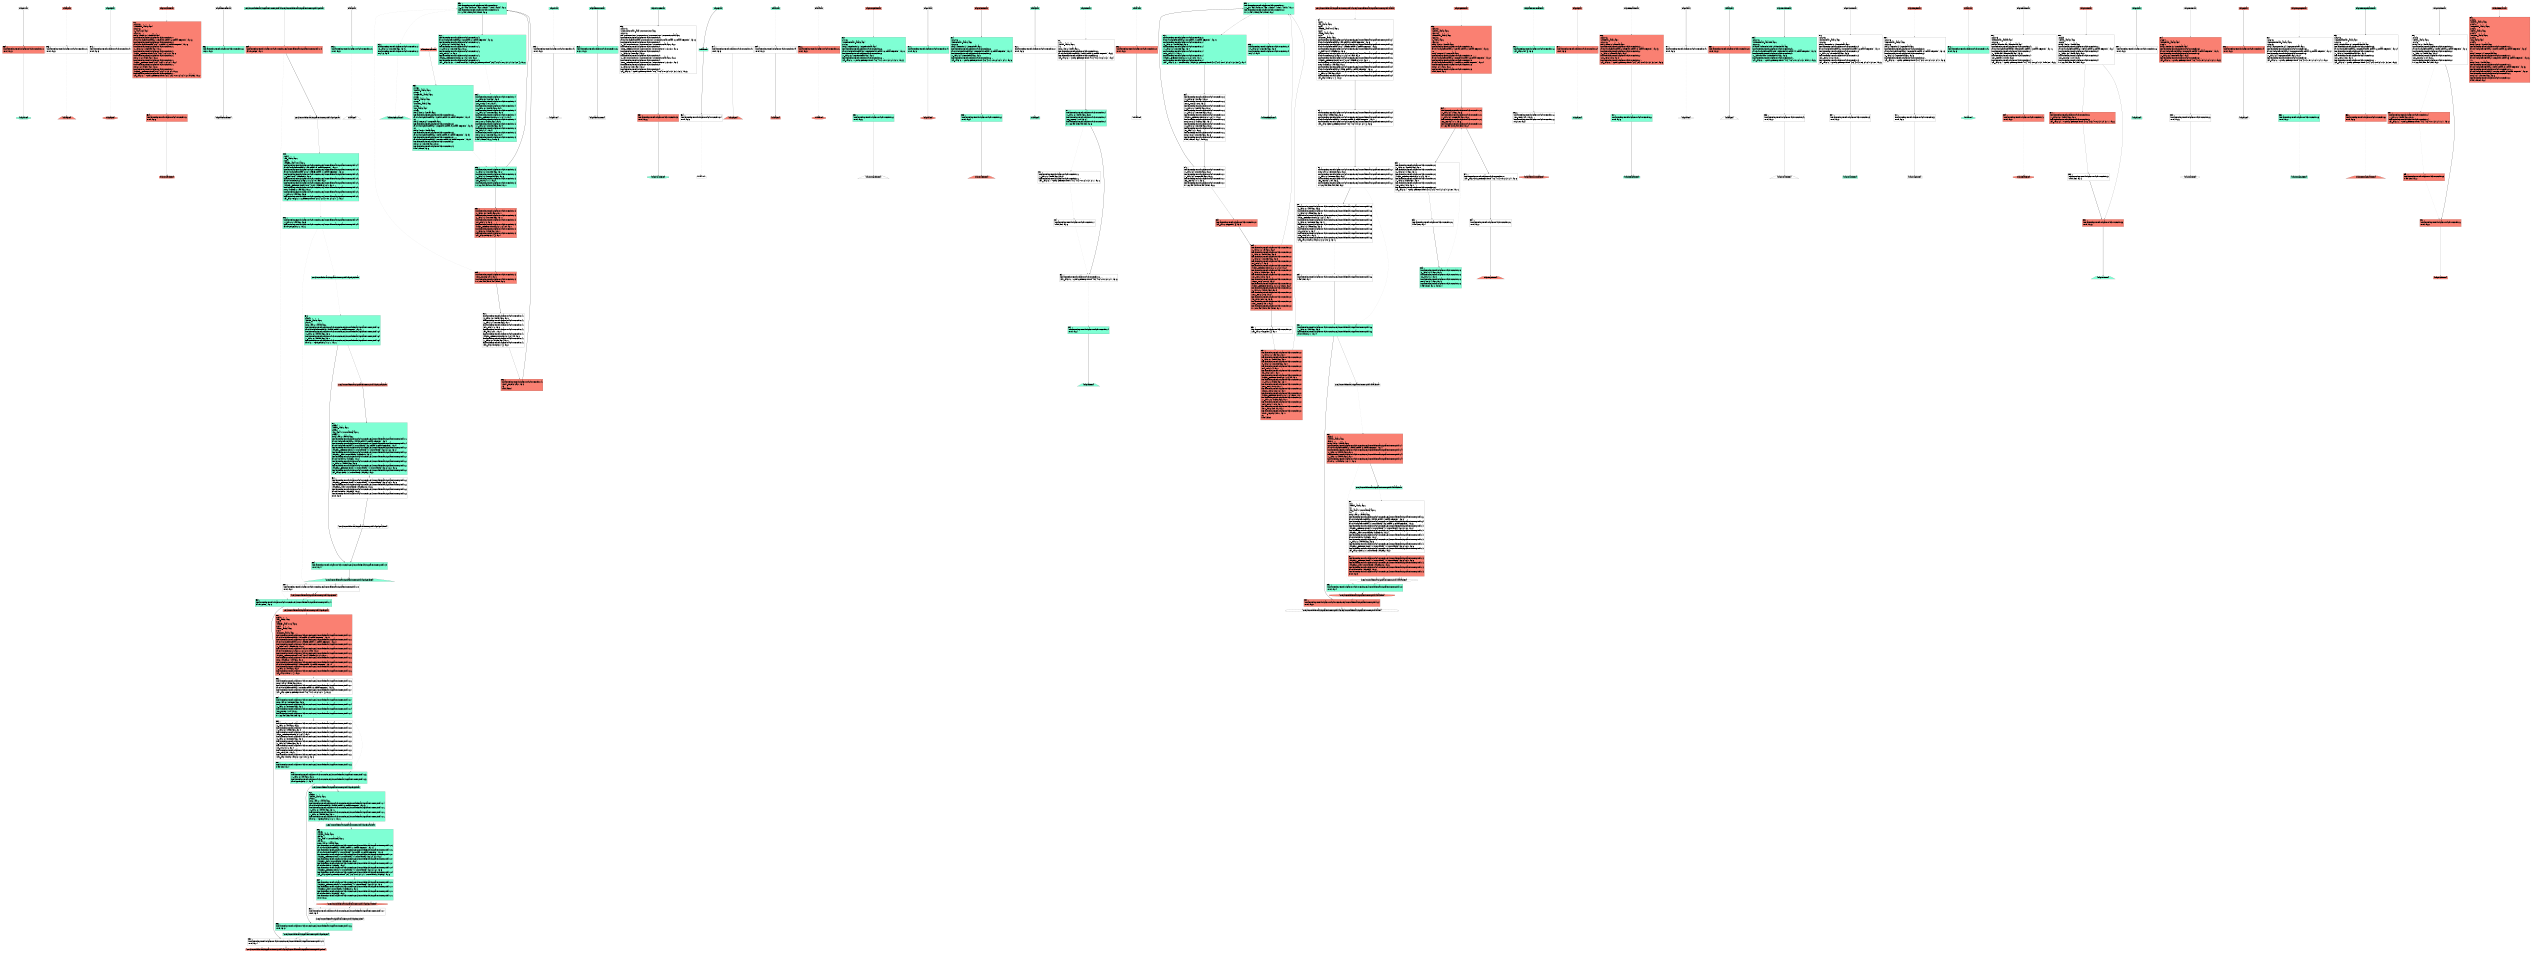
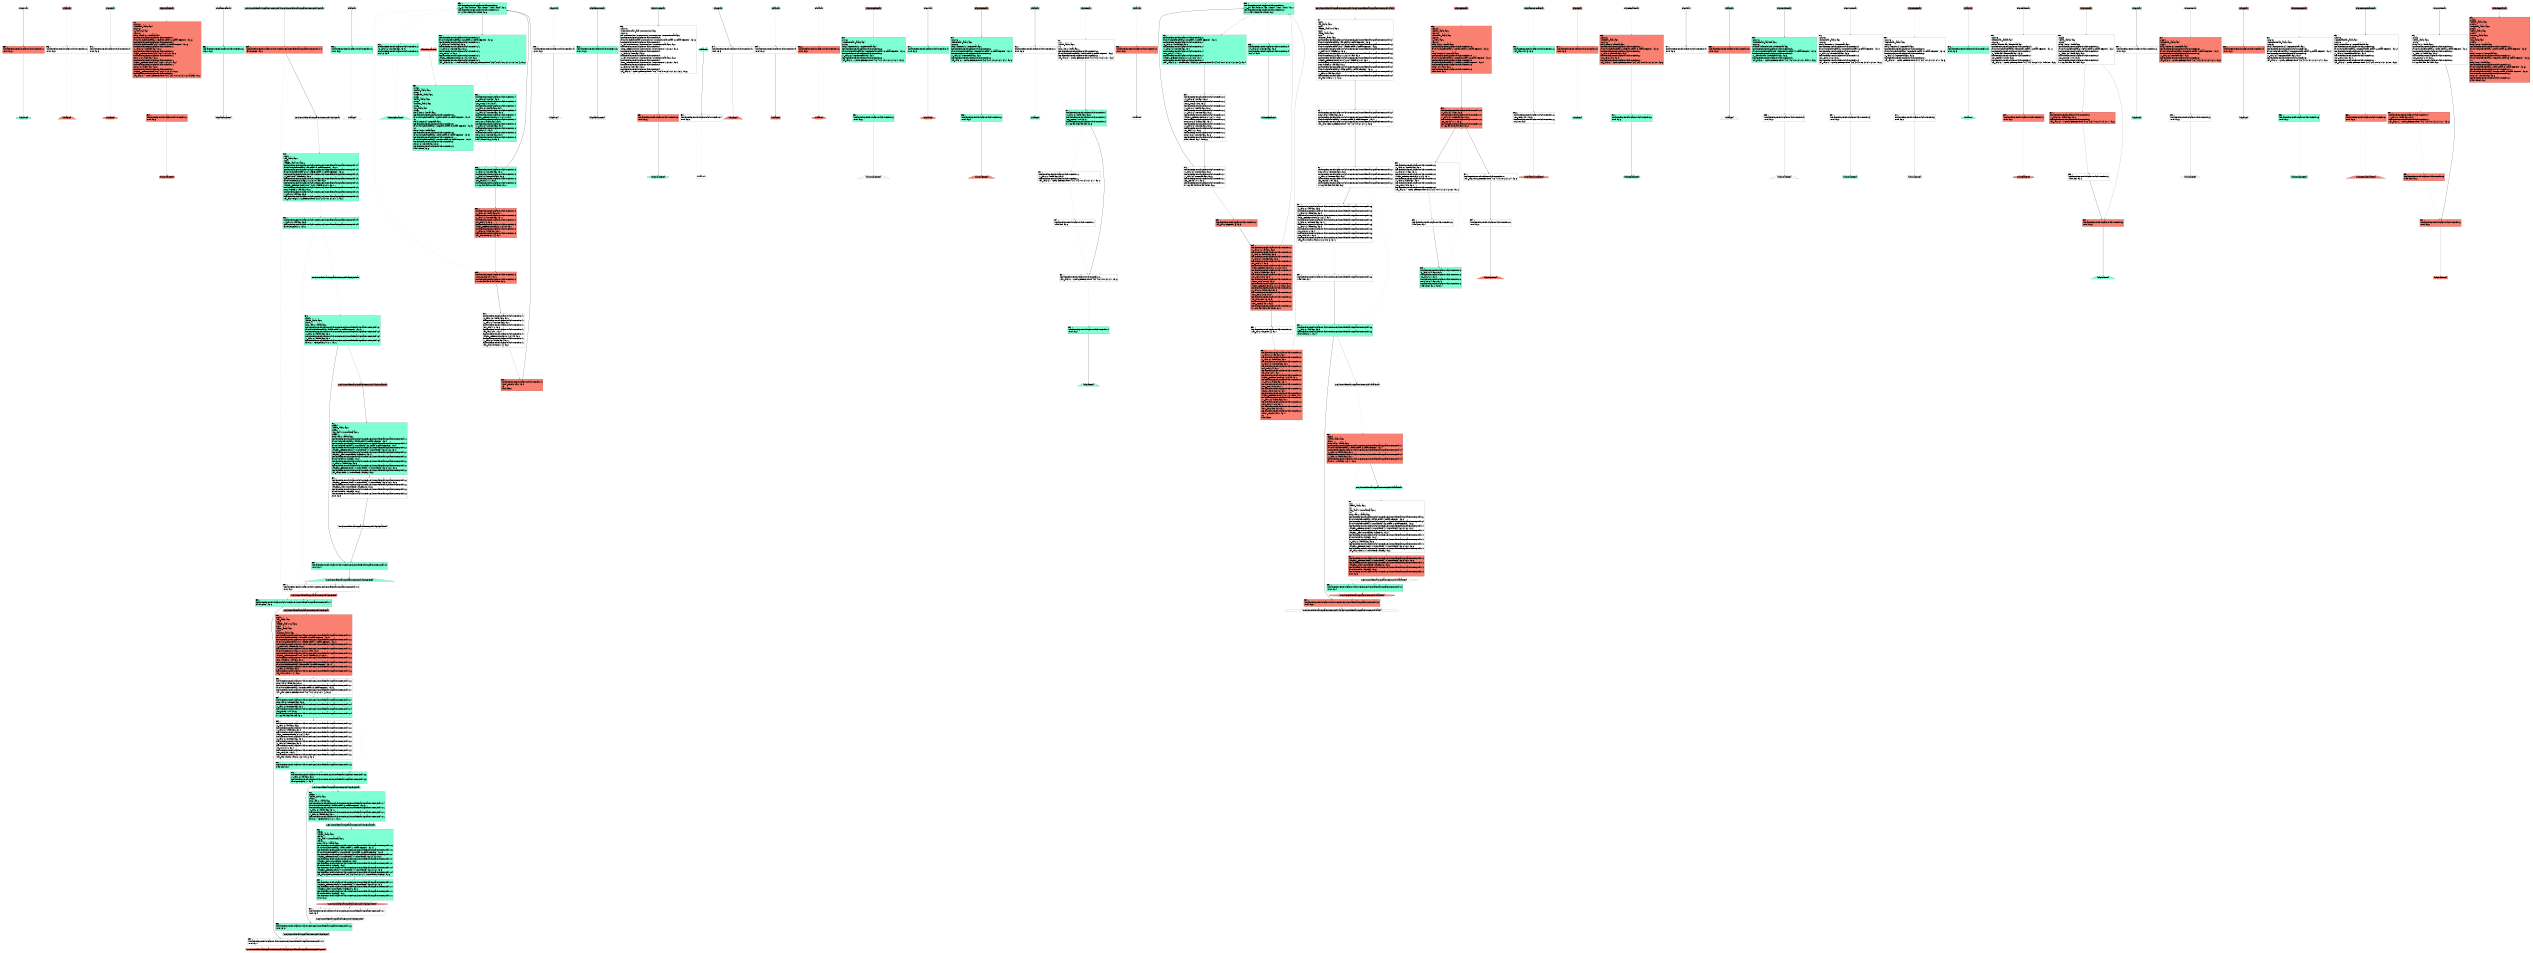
(707, 28) -> (725, 28)
(1686, 118) -> none
